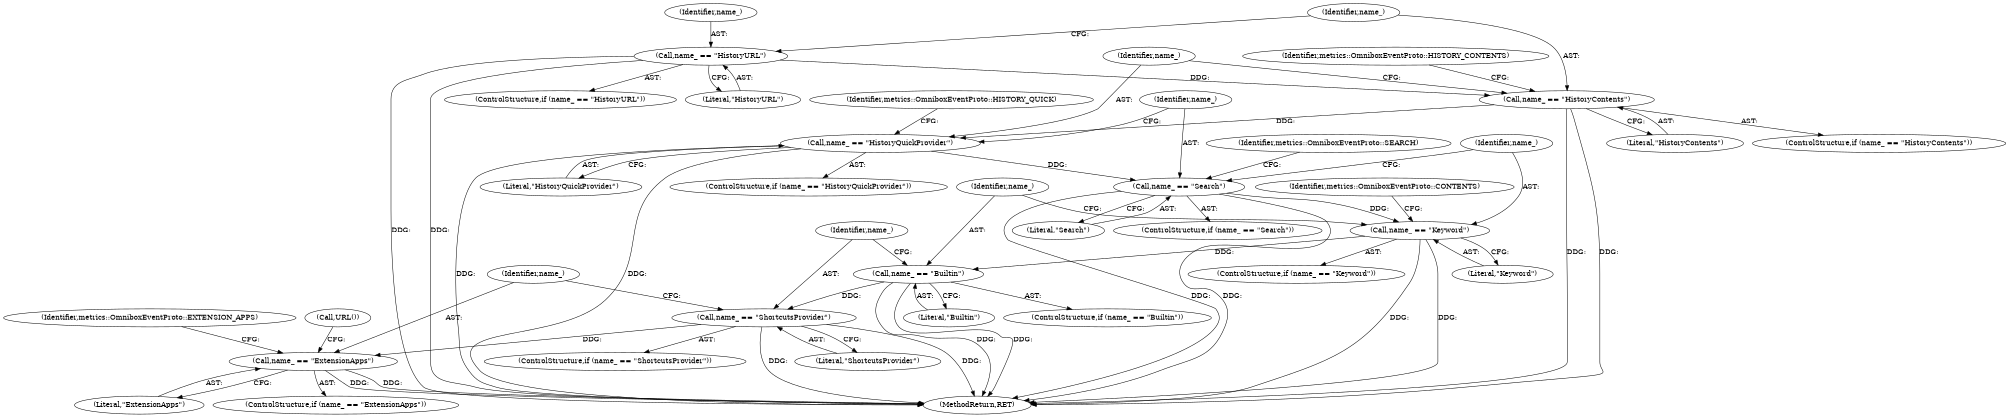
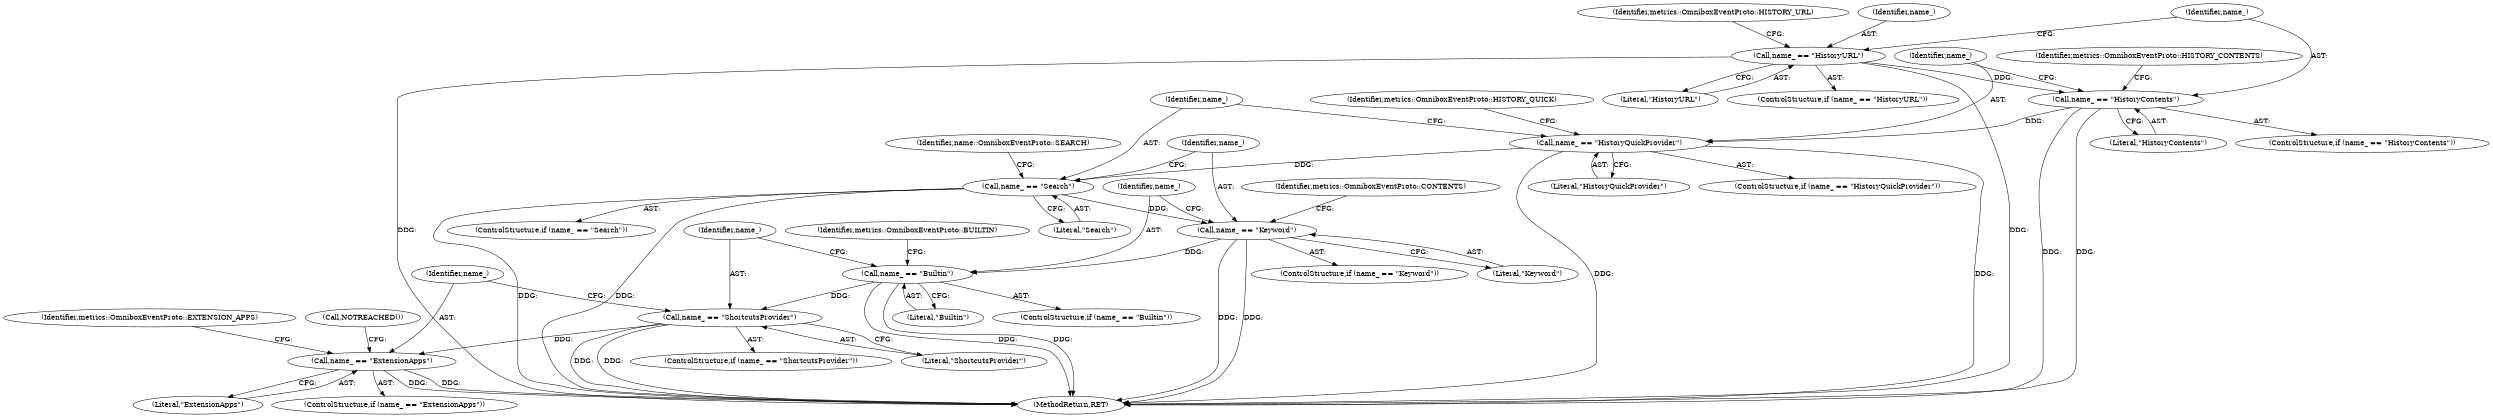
none -> (1713, 13)
(1329, 143) -> (1003, 143)
none -> (907, 231)
(338, 318) -> (363, 318)
